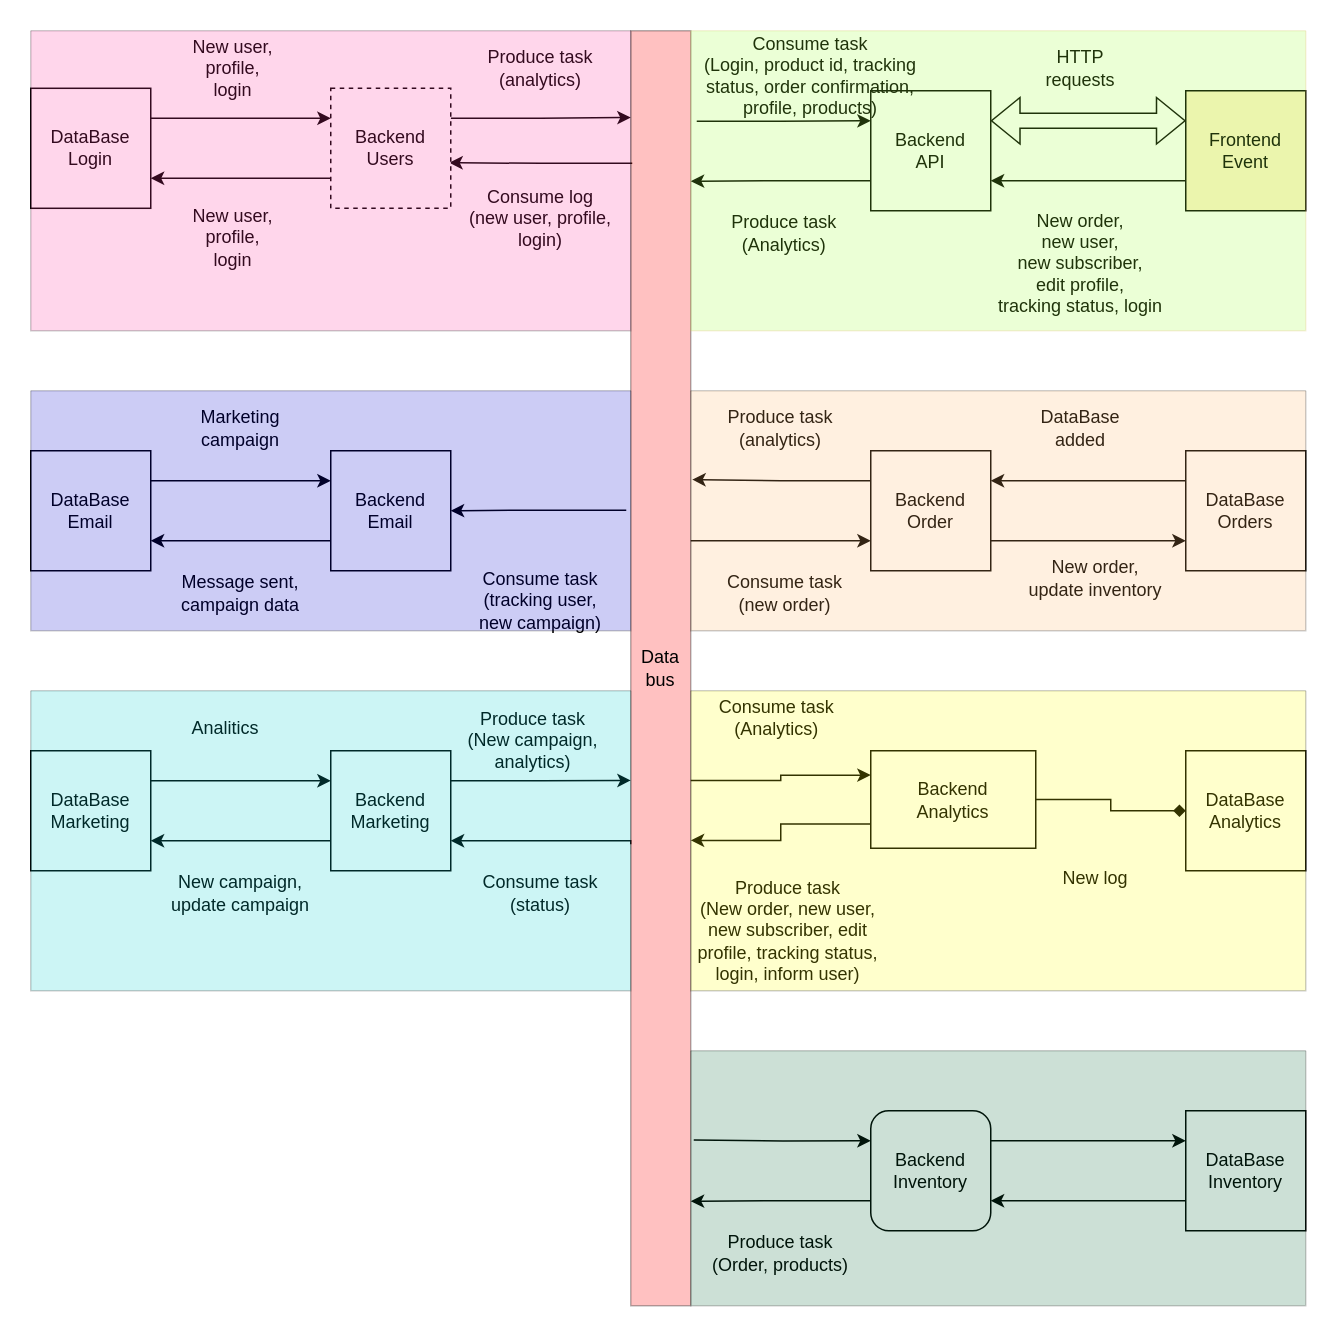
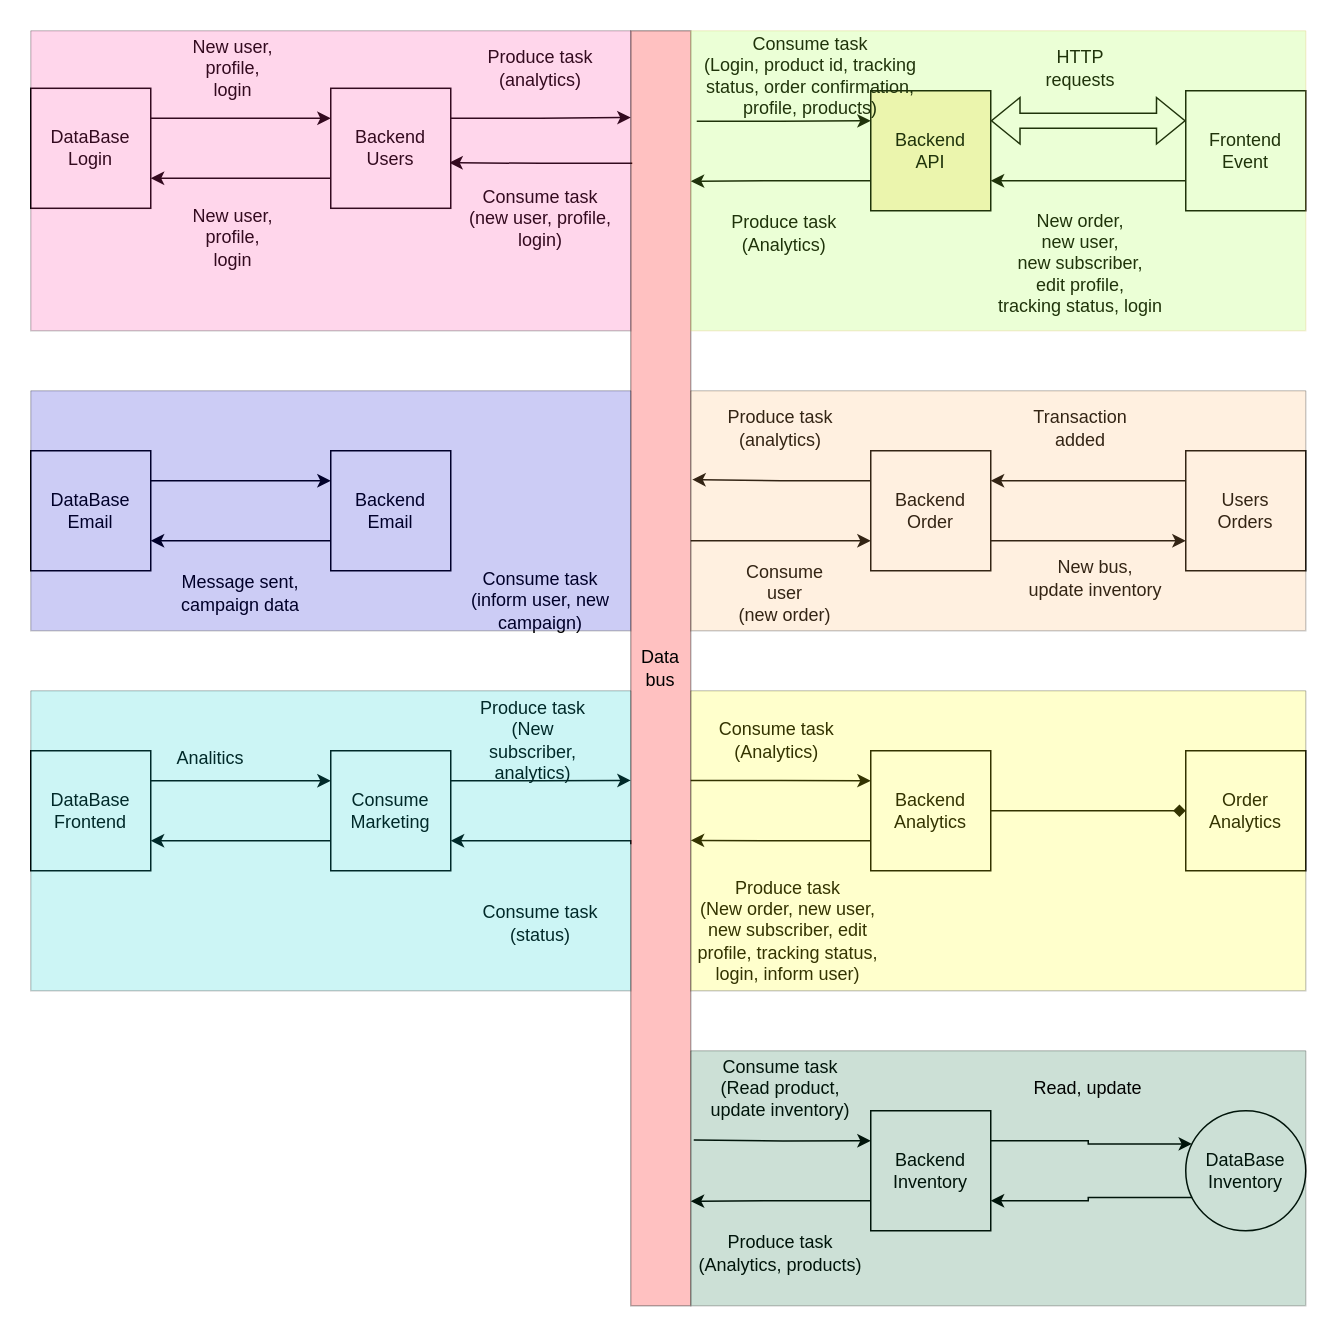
(391, 148) -> (391, 148)
(931, 151) -> (931, 151)
(1246, 151) -> (1246, 151)
(541, 218) -> (541, 218)
(241, 428) -> none
(1081, 428) -> (1081, 428)
(544, 510) -> none
(1246, 511) -> (1246, 511)
(1096, 578) -> (1096, 578)
(785, 593) -> (785, 593)
(541, 601) -> (541, 601)
(777, 717) -> (777, 740)
(226, 728) -> (211, 758)
(533, 740) -> (533, 740)
(953, 800) -> (931, 811)
(91, 811) -> (91, 811)
(391, 811) -> (391, 811)
(1246, 811) -> (1246, 811)
(1096, 878) -> none
(241, 893) -> none
(541, 893) -> (541, 923)
none -> (781, 1088)
none -> (1088, 1088)
(931, 1171) -> (931, 1171)
(1246, 1171) -> (1246, 1171)
(781, 1253) -> (781, 1253)
